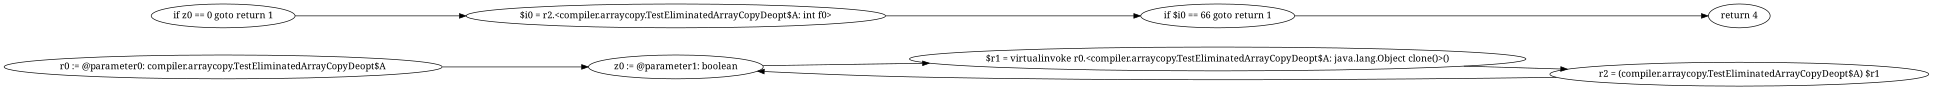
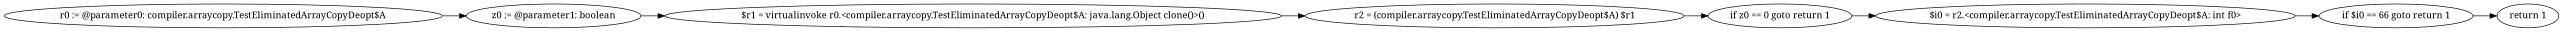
(1739, 16) -> (2528, 16)
(1160, 80) -> (1693, 16)
